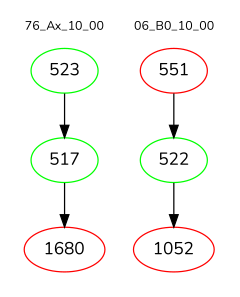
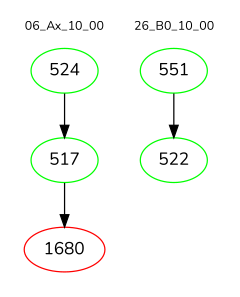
(65, 27) -> (65, 27)
(174, 27) -> (174, 27)
(65, 71) -> (65, 71)
(174, 71) -> (174, 71)
(174, 250) -> none
